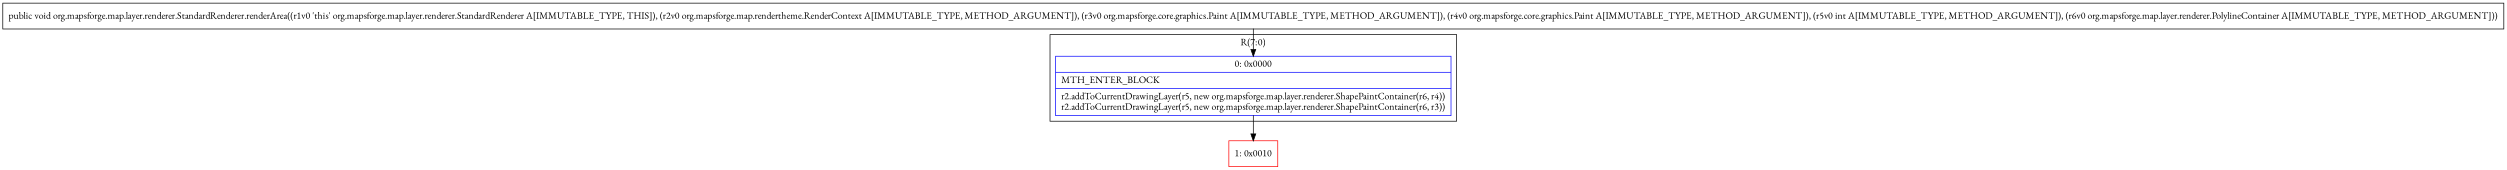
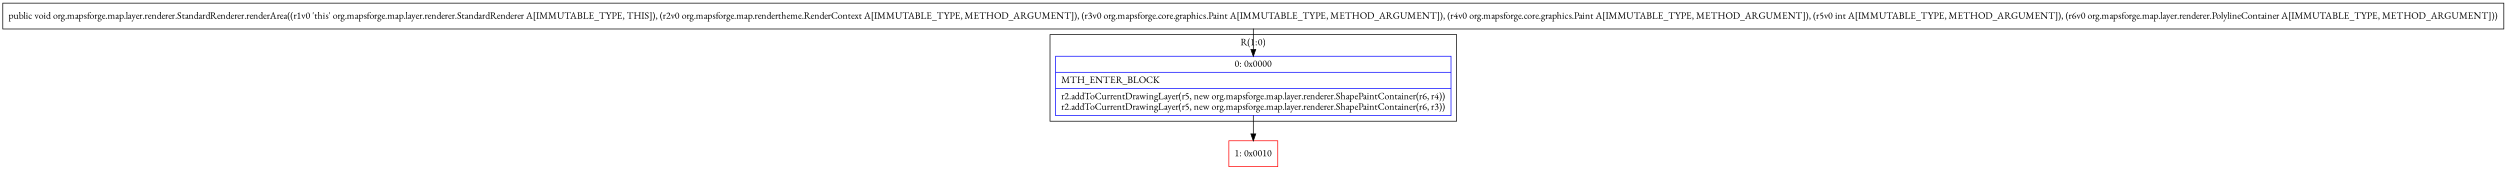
(1253, 43) -> (1253, 43)
